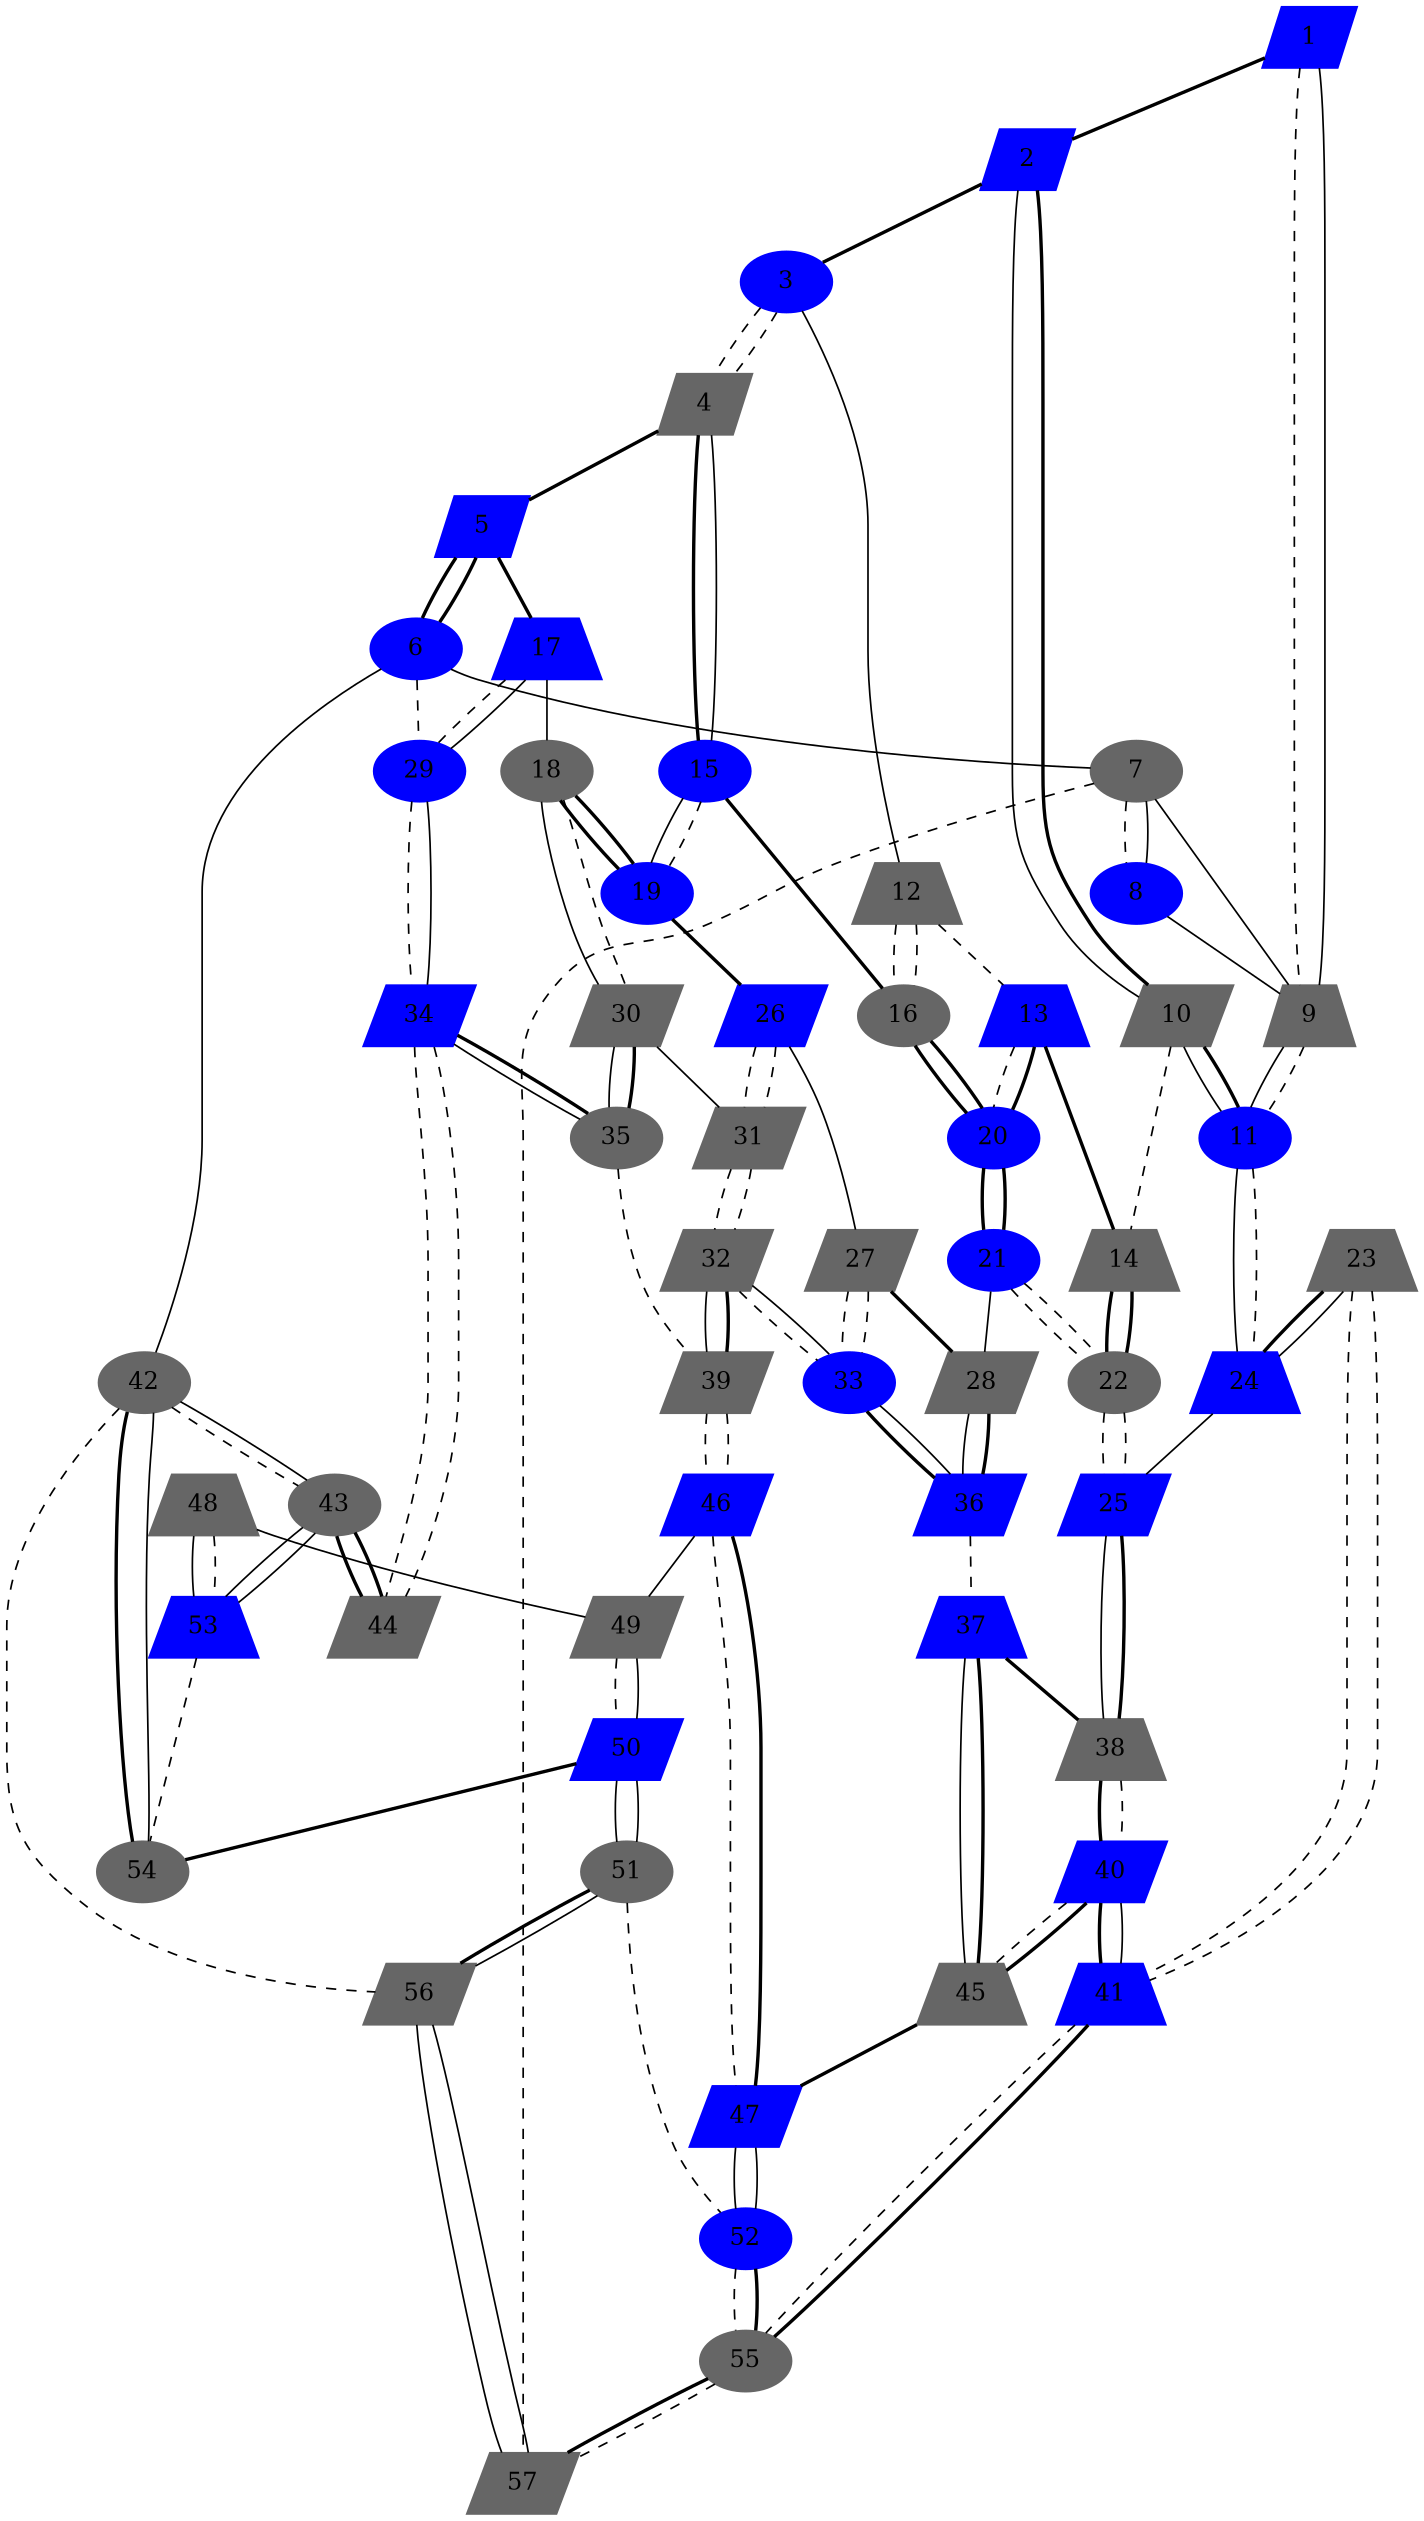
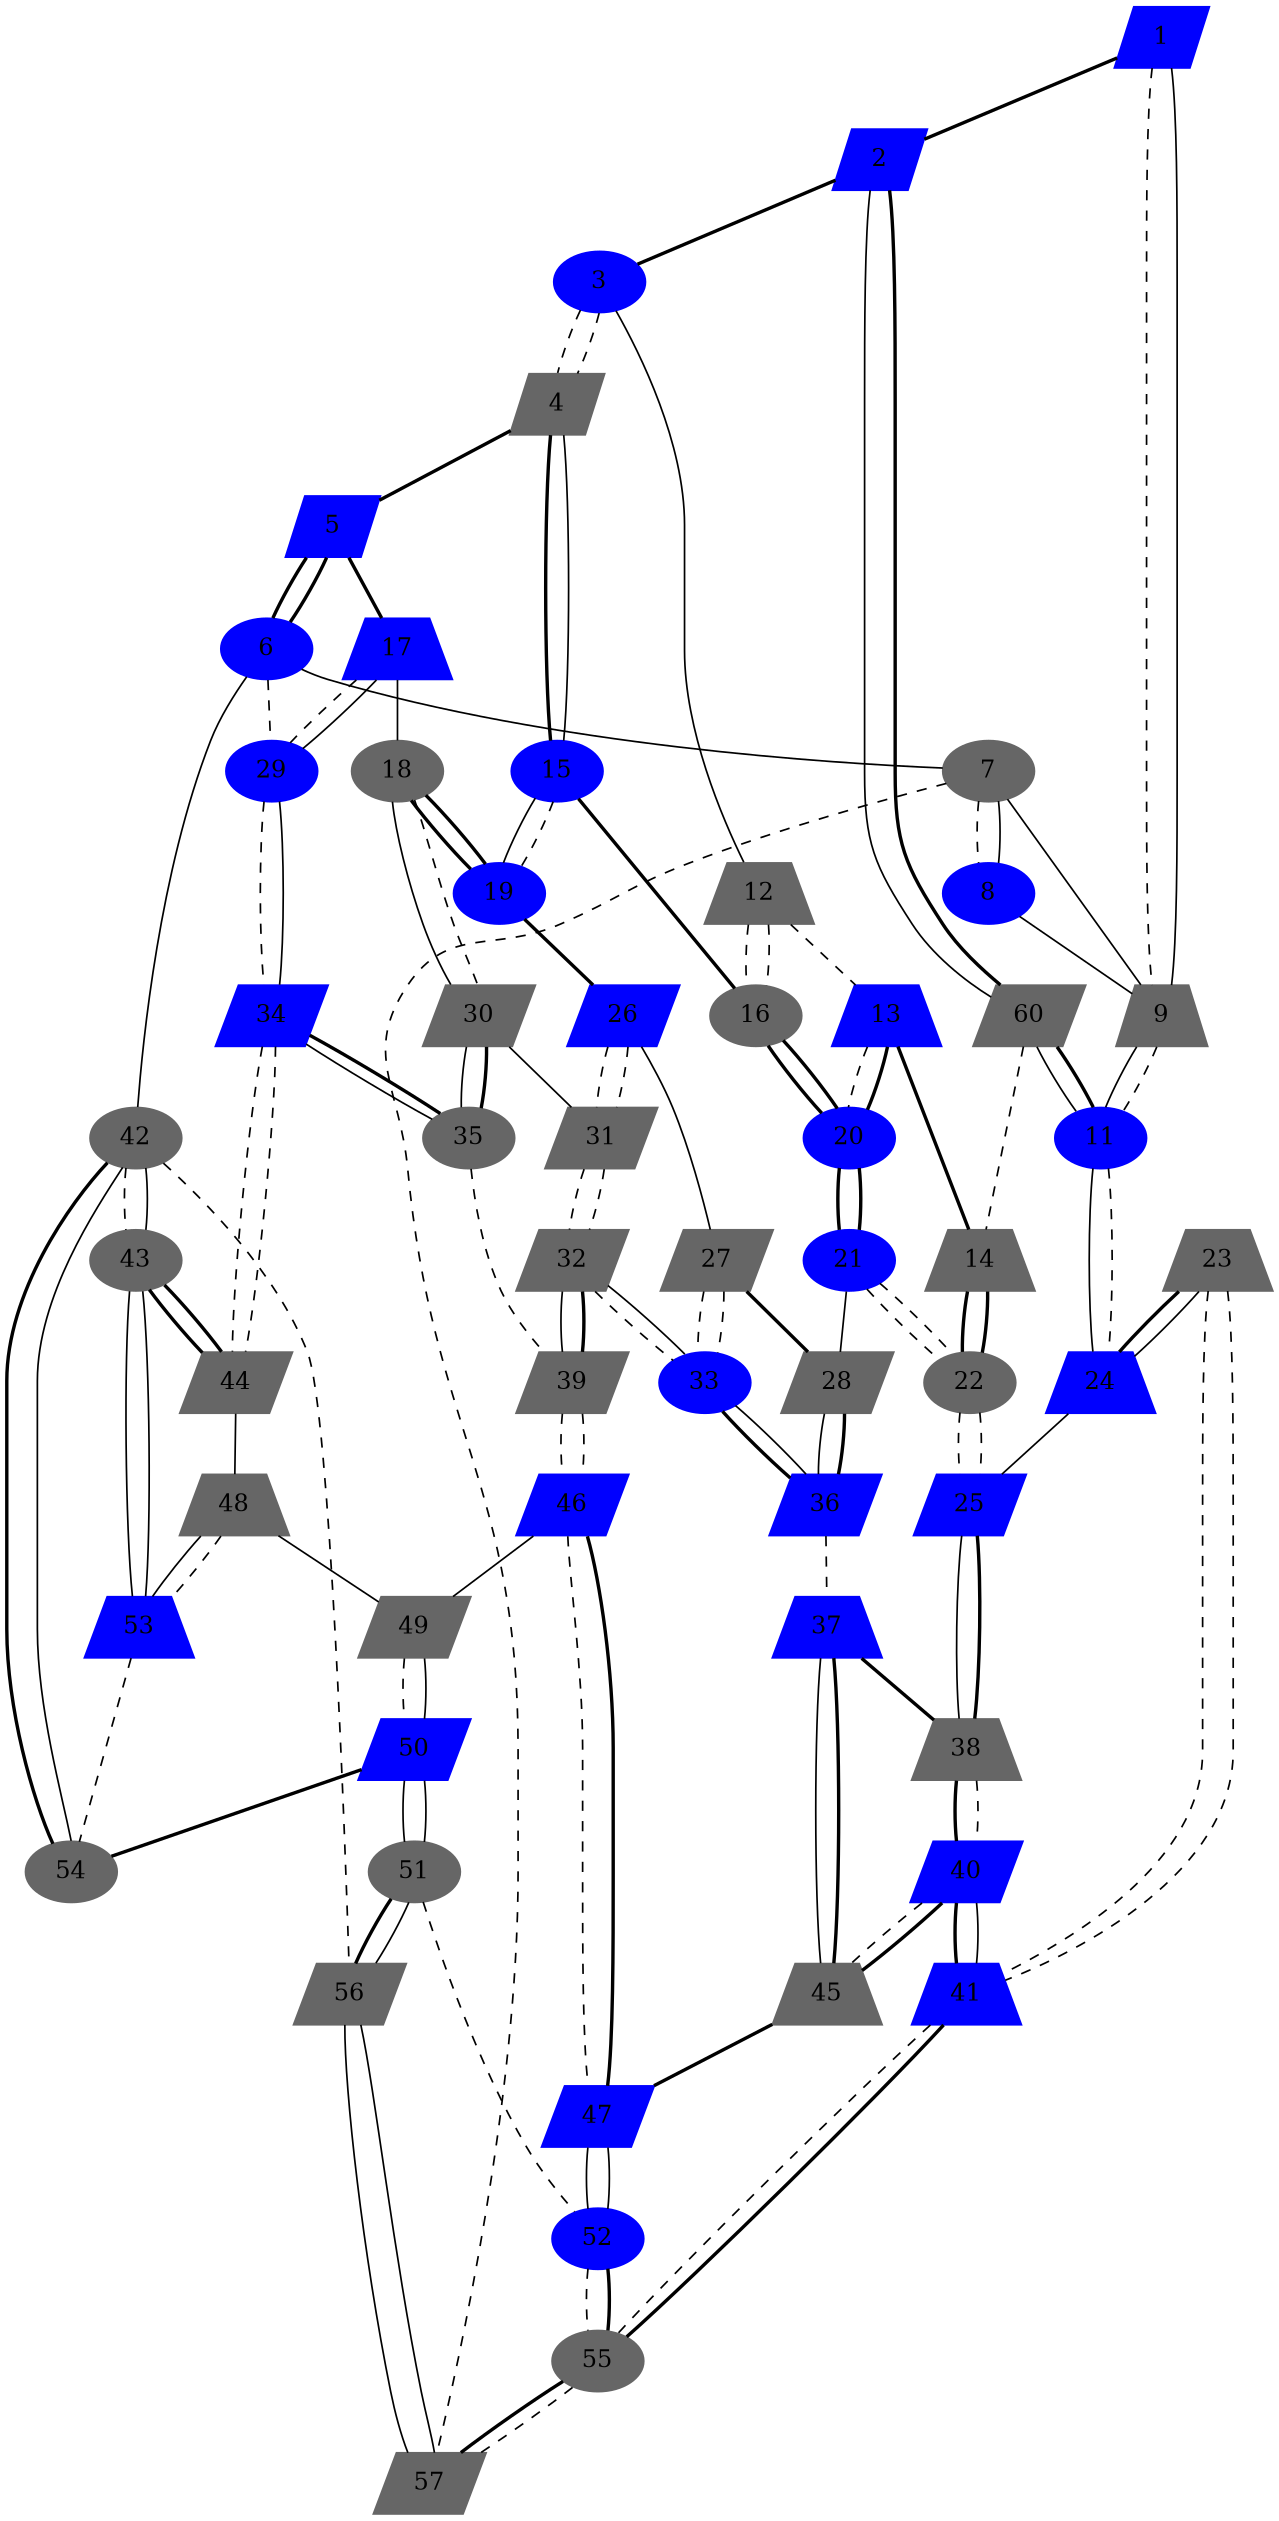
(1177, 1016) -> (1029, 1016)
none -> (235, 1444)
